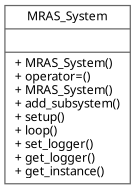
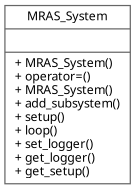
(60, 171) -> (52, 171)
